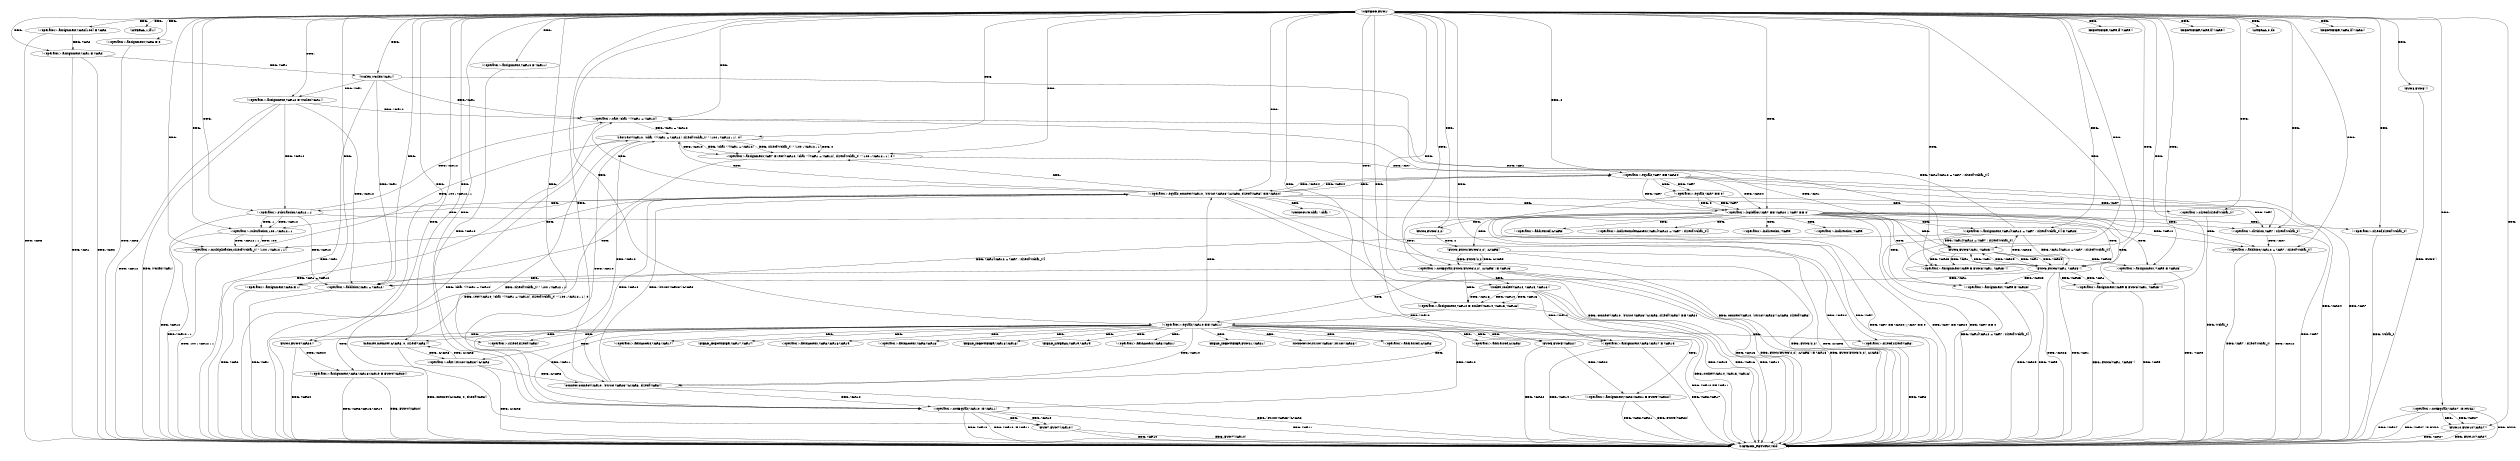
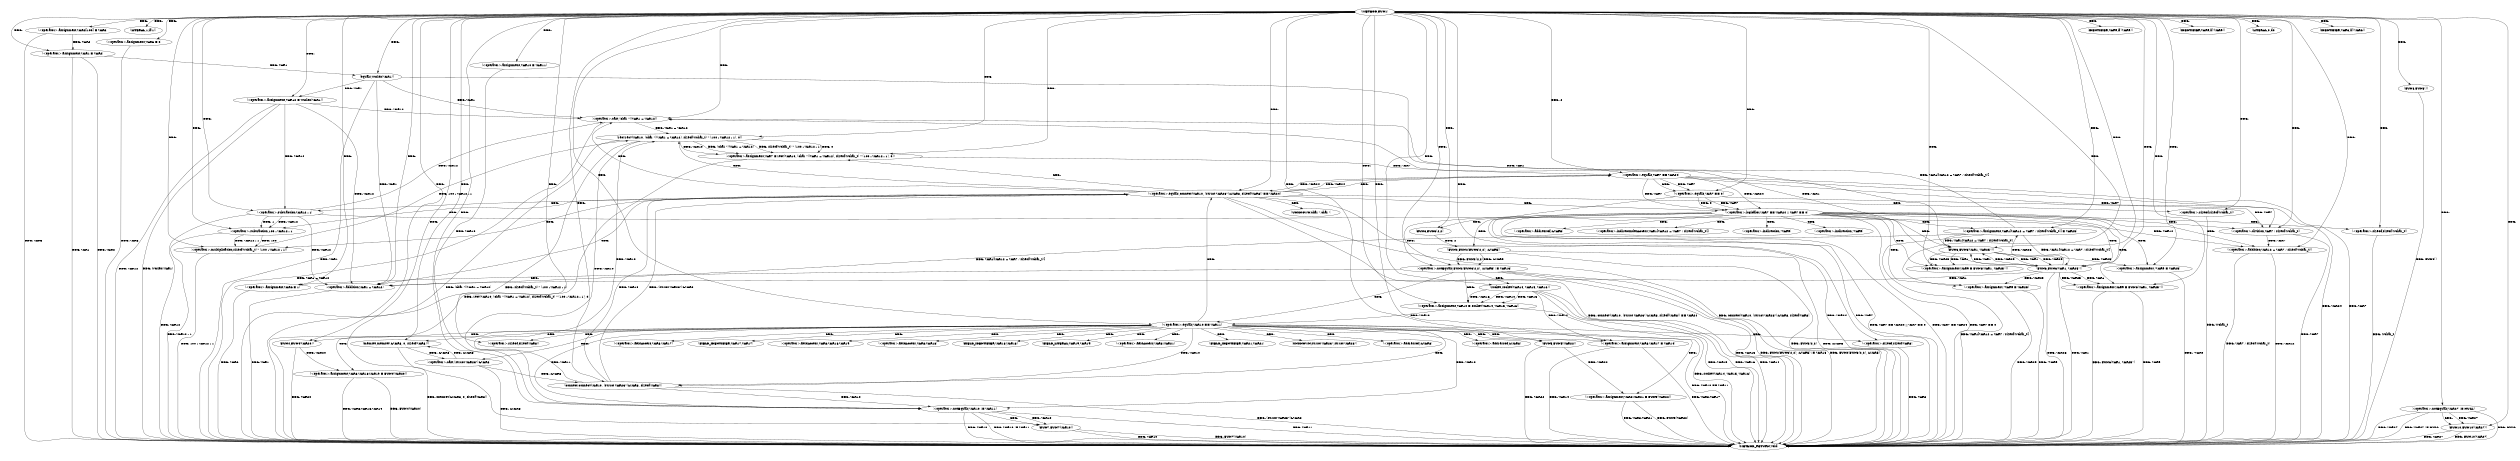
(1697, 18) -> (1661, 17)
(377, 77) -> (377, 77)
(1237, 344) -> (1237, 344)
